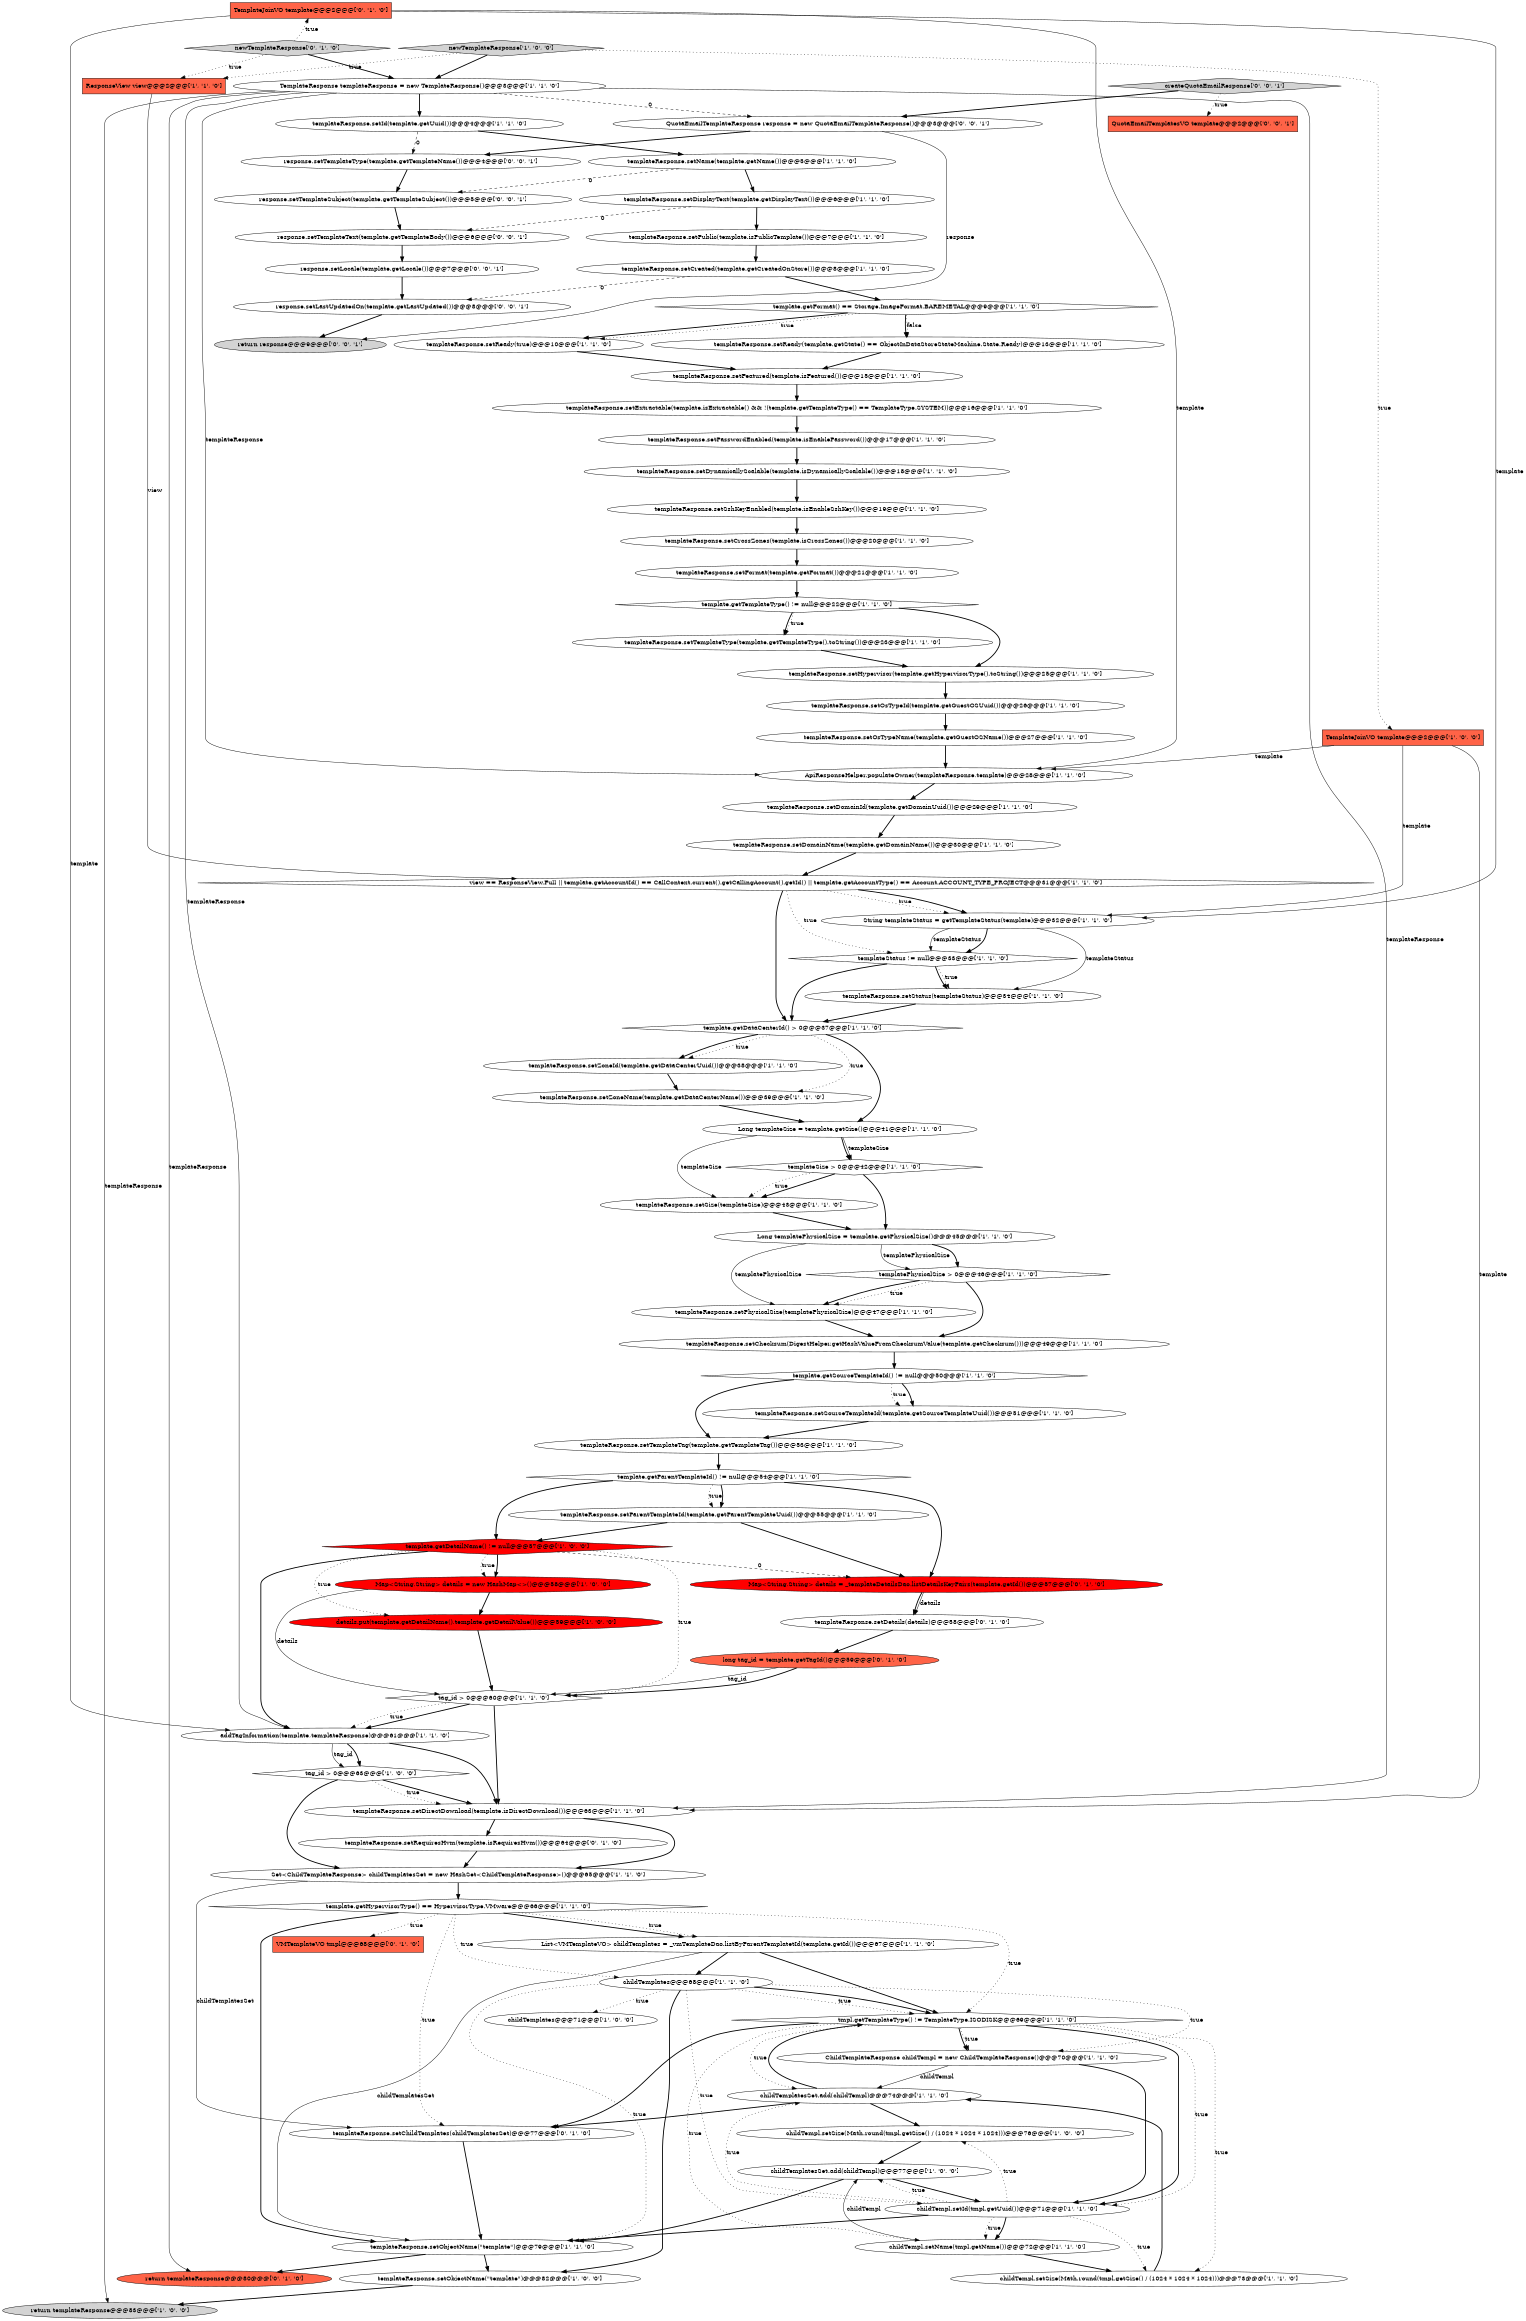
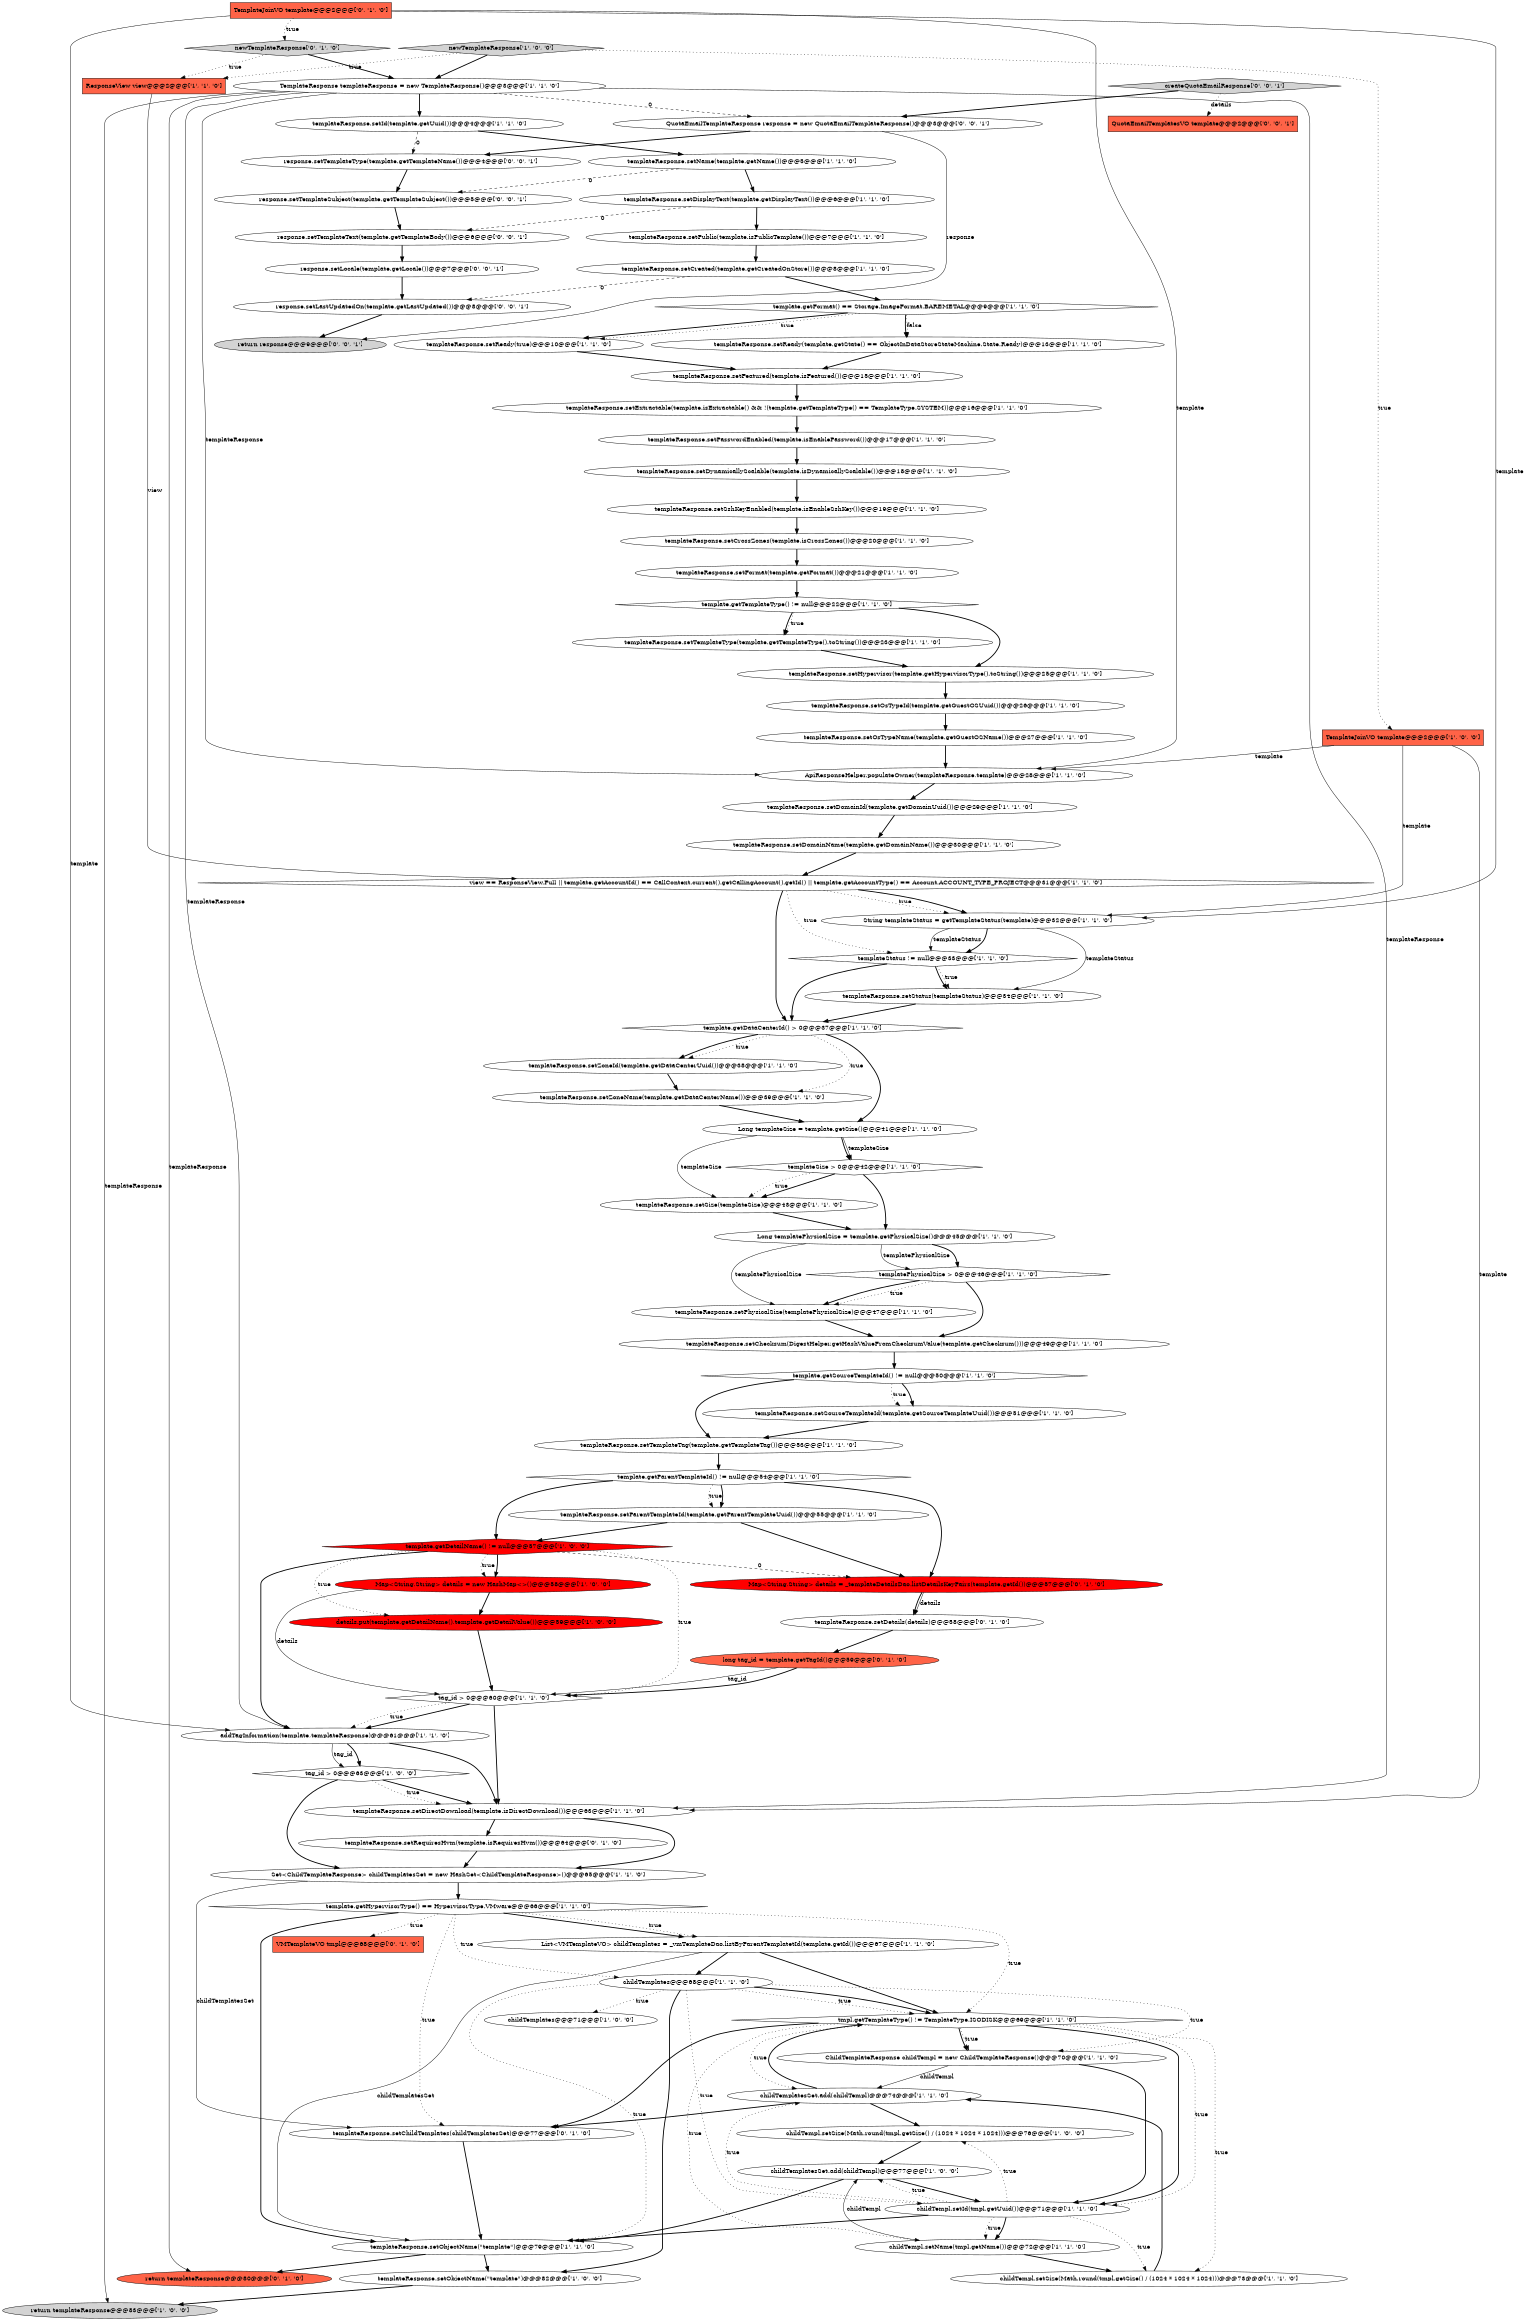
(301, 32) -> (286, 26)
(1221, 105) -> (1221, 105)
